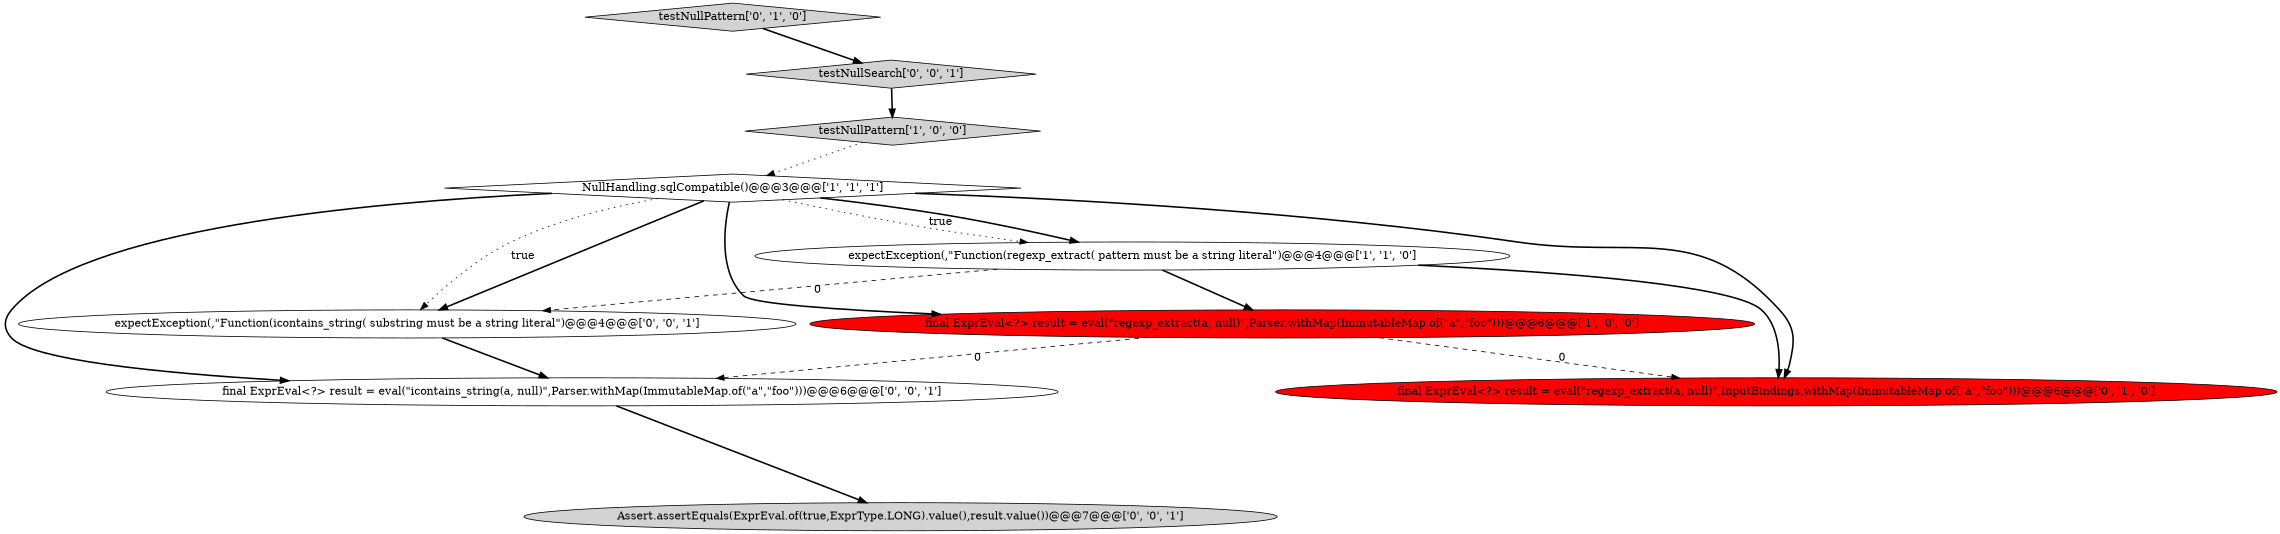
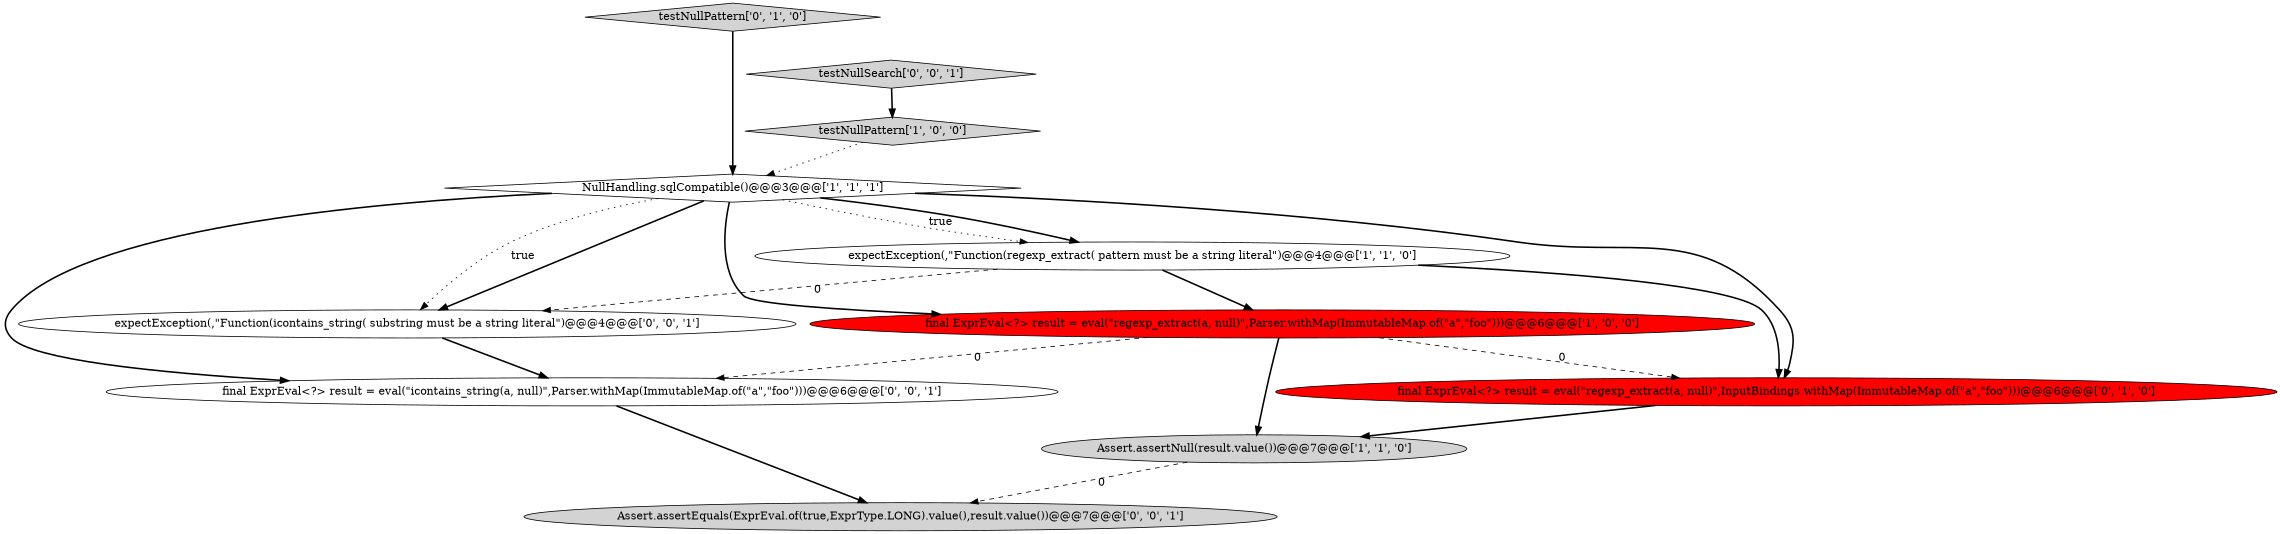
(808, 44) -> (733, 99)
none -> (1254, 449)
